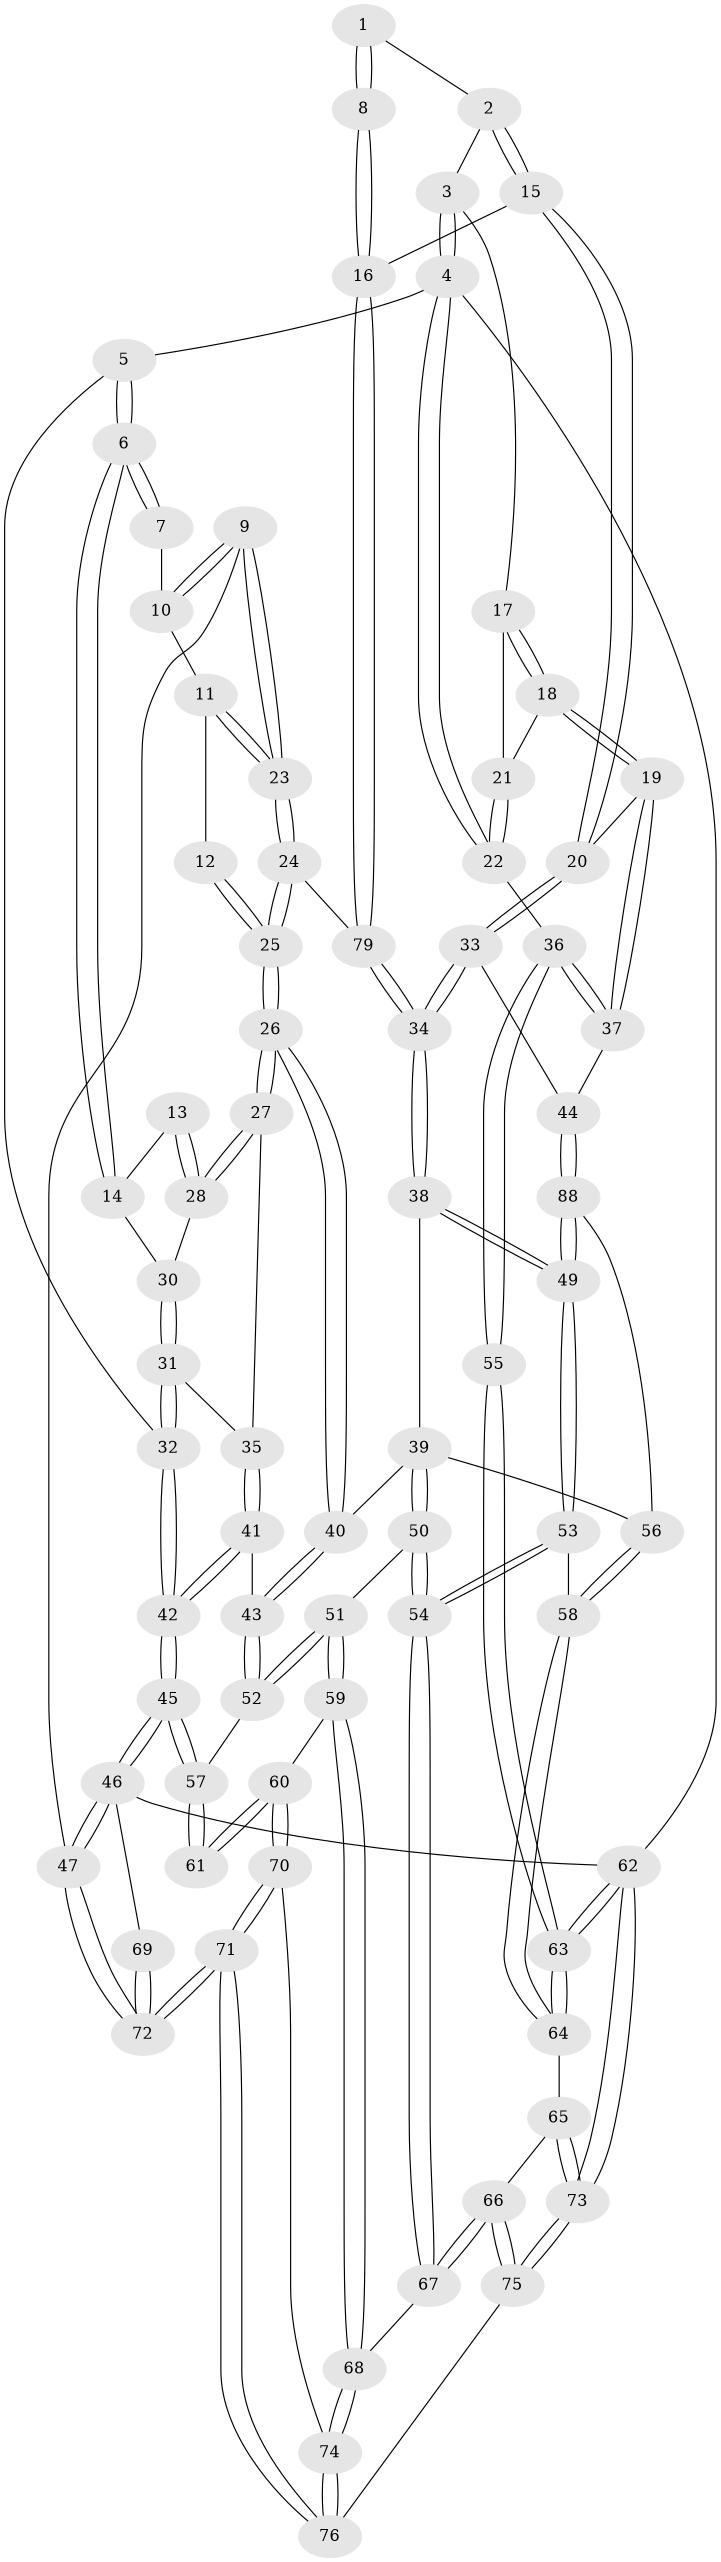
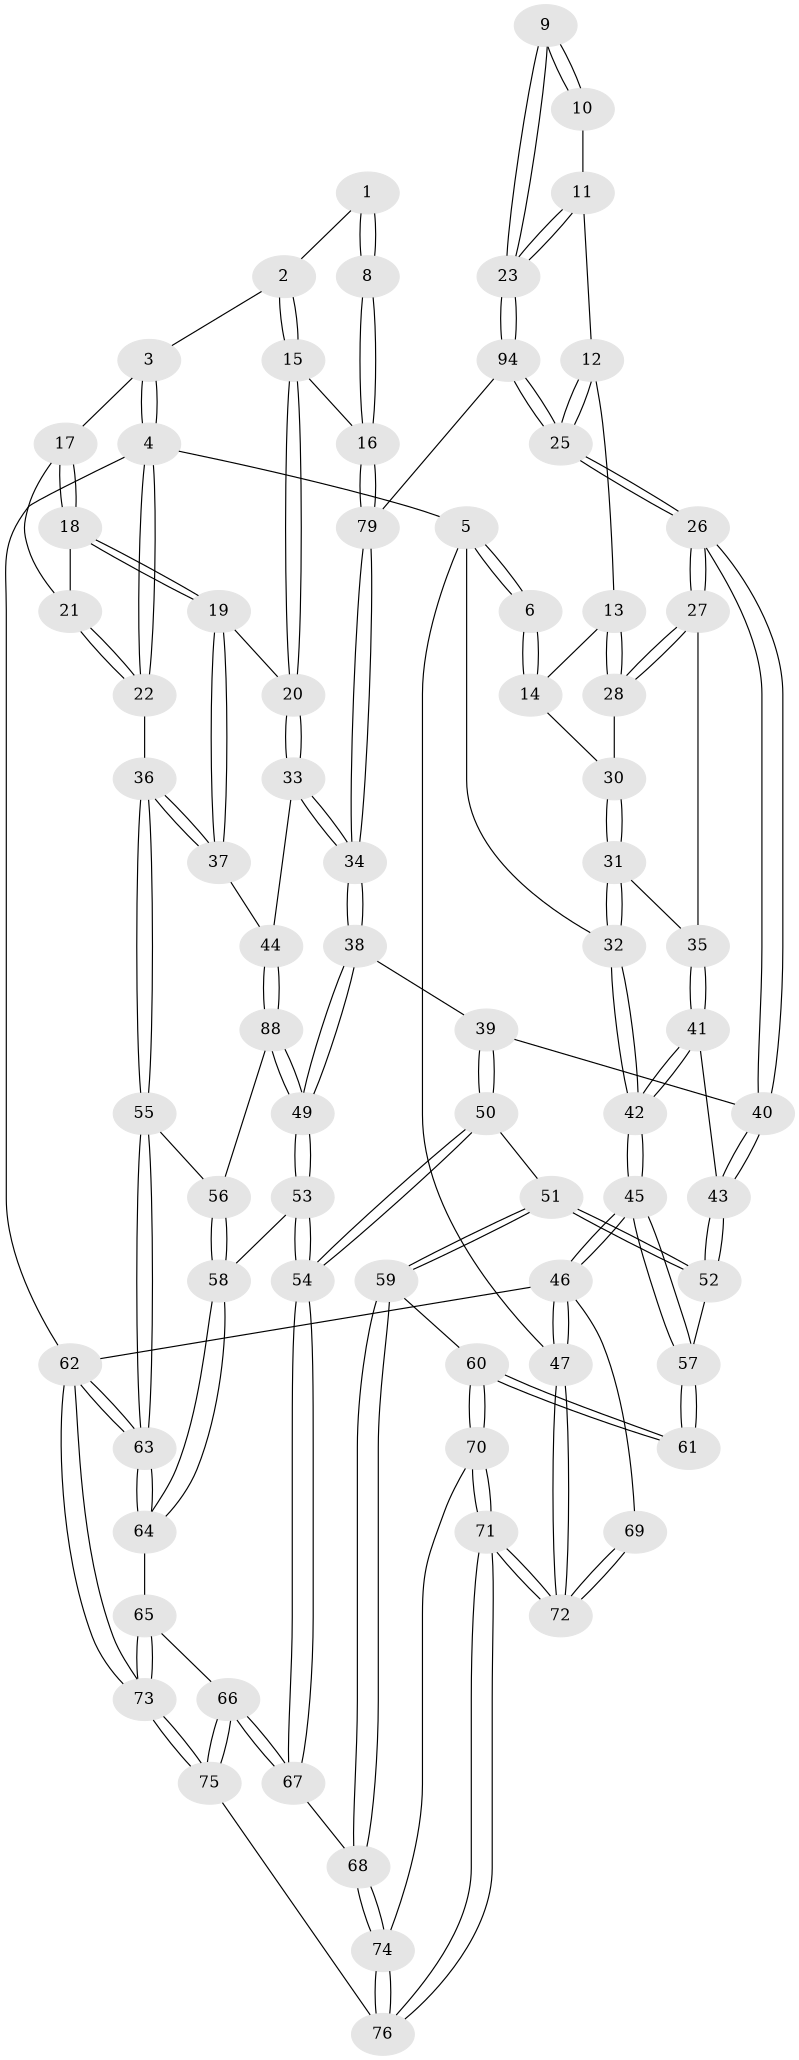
none -> (609, 491)
(162, 528) -> none
(289, 863) -> (508, 360)
(51, 1173) -> (422, 963)
(539, 1486) -> (182, 1156)
